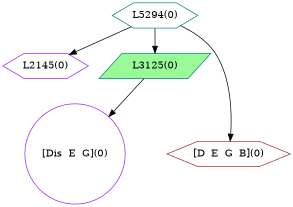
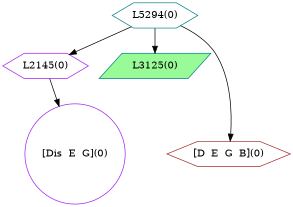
(129, 95) -> (53, 89)
